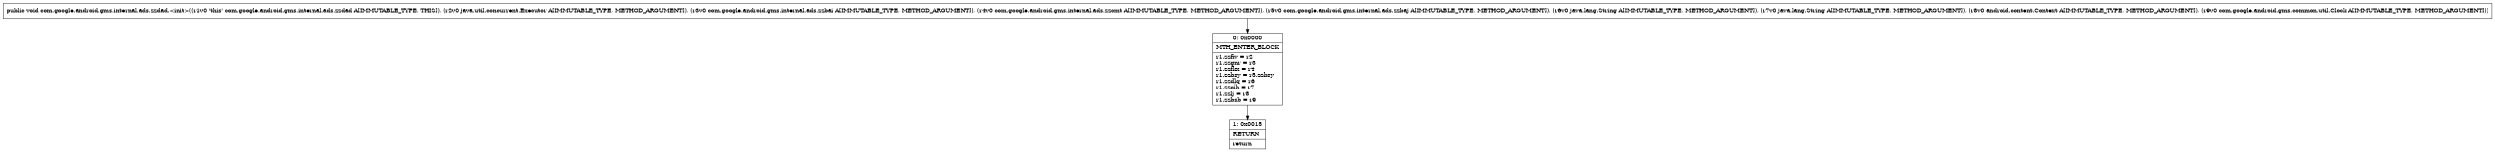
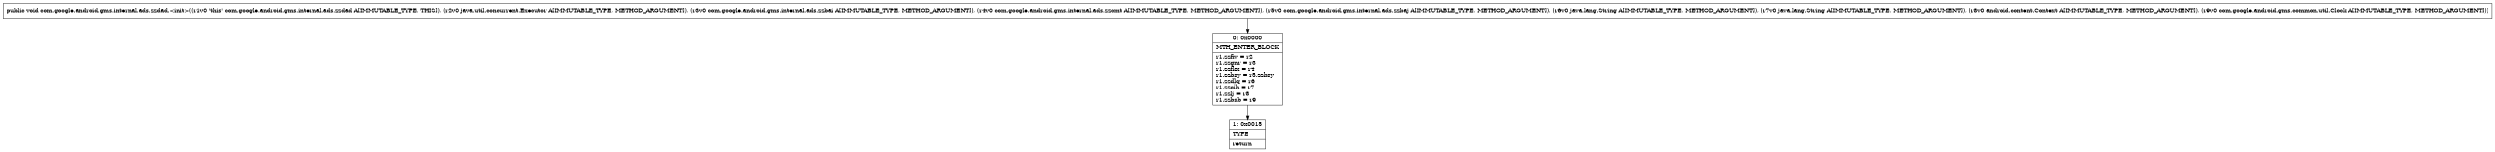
(1246, 134) -> (1241, 134)
